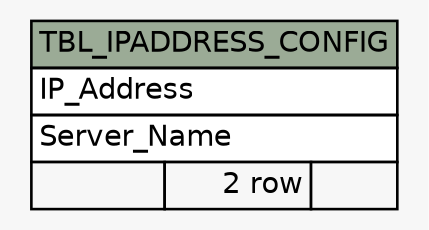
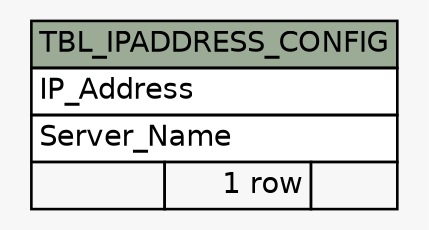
(263, 184) -> (263, 184)
